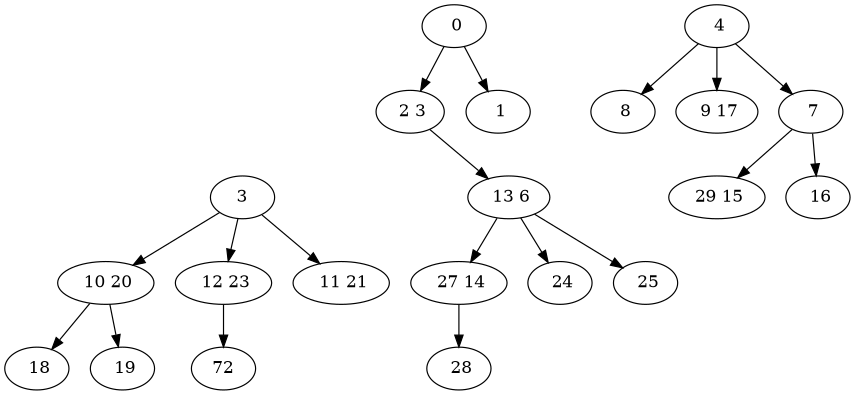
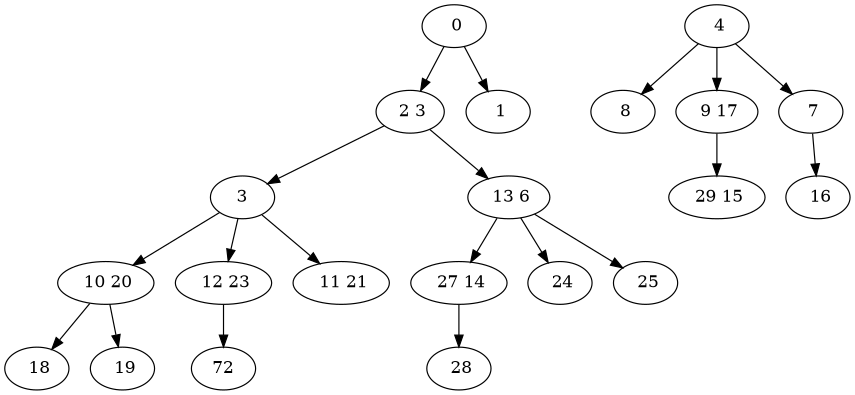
(769, 150) -> (717, 149)
none -> (331, 152)
